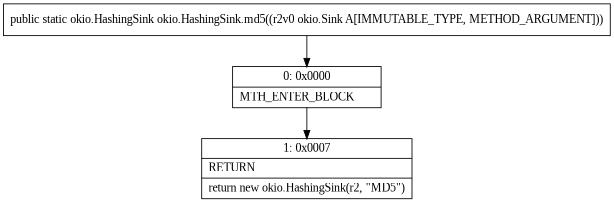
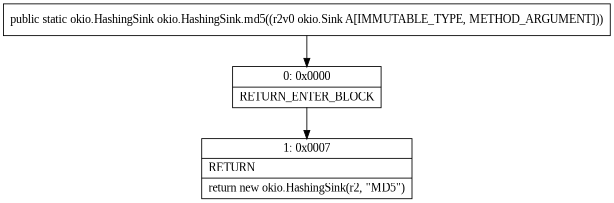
(297, 97) -> (307, 97)
